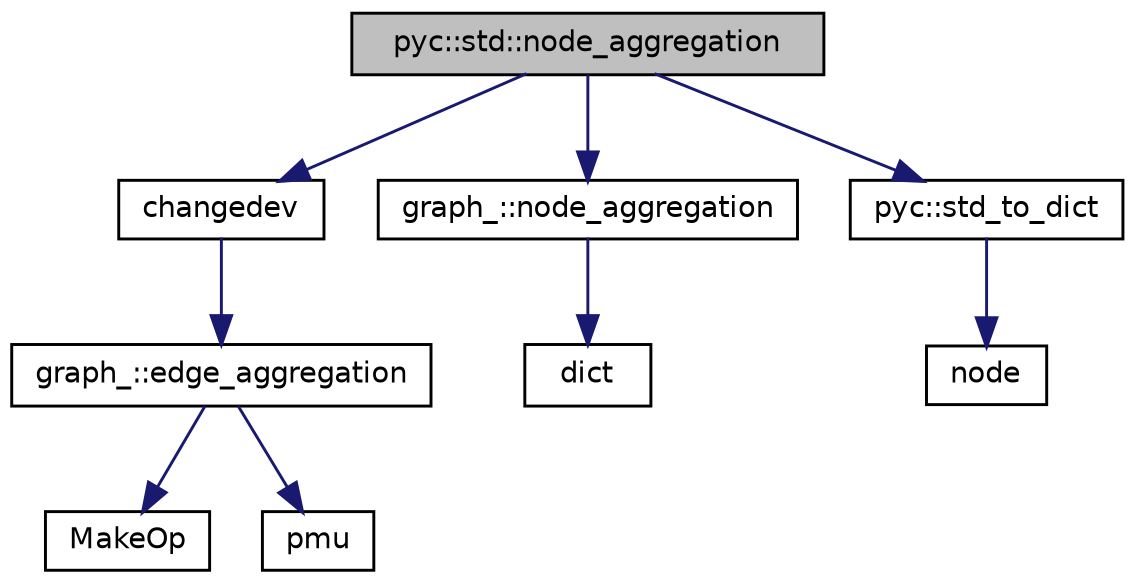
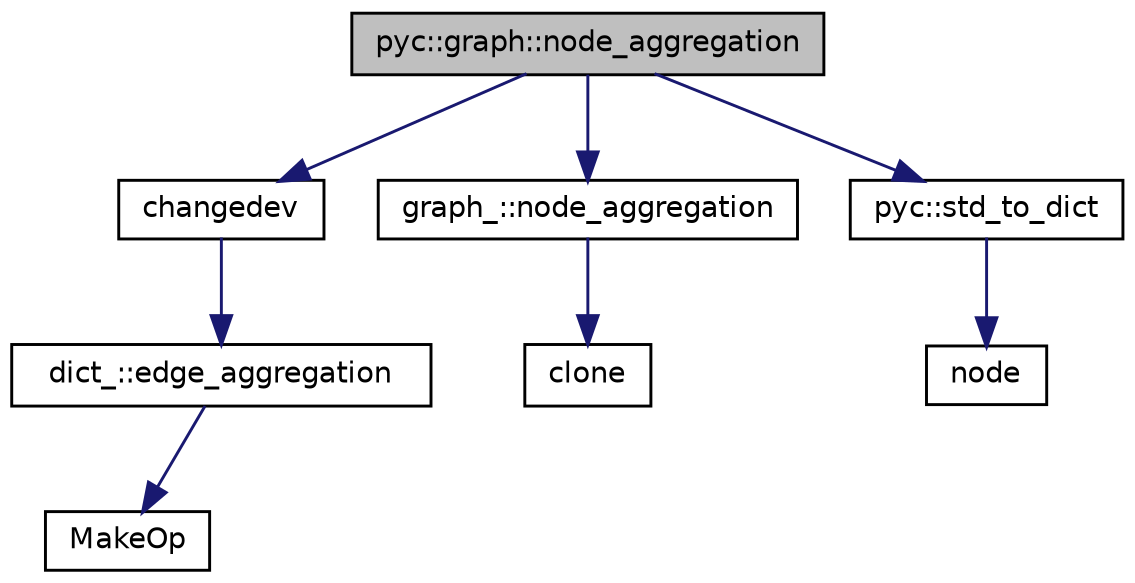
(588, 44) -> (588, 44)
(221, 375) -> (221, 375)
(588, 375) -> (588, 375)
(318, 541) -> none
